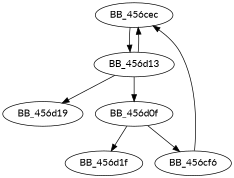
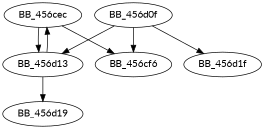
(192, 85) -> (83, 37)
(134, 86) -> (94, 37)
